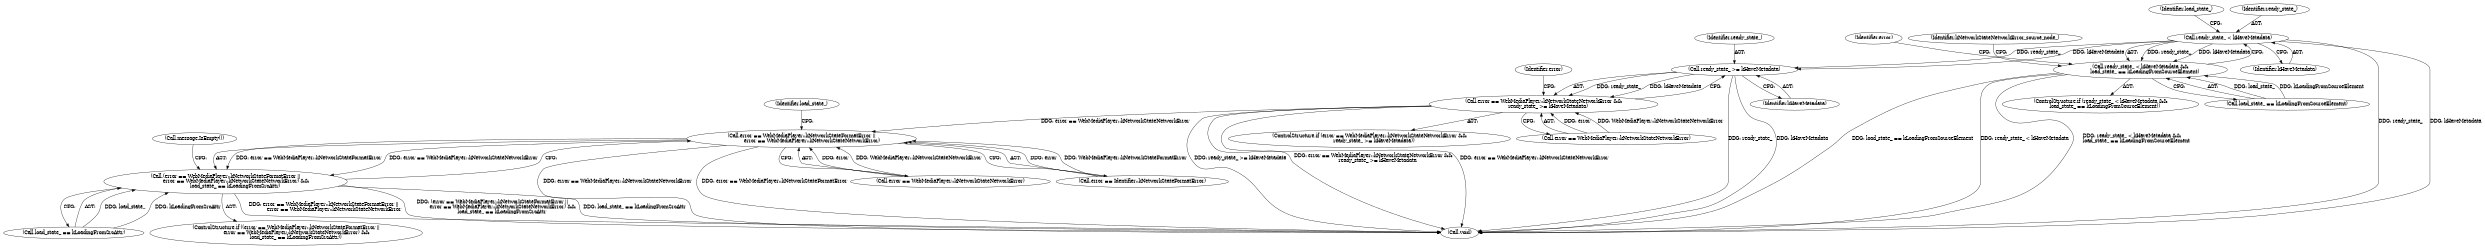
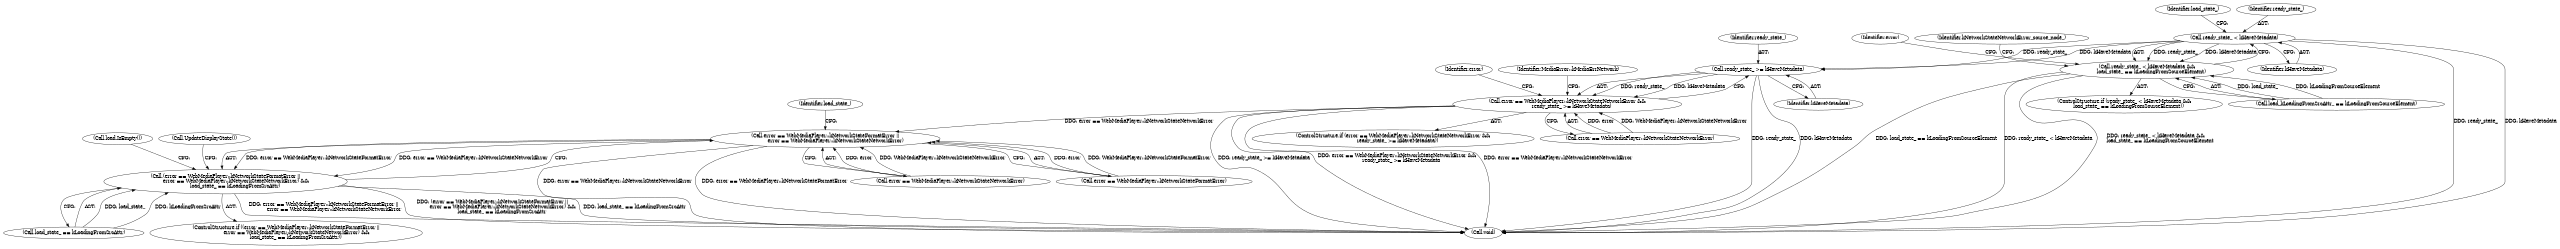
none -> (1568, 70)
(2287, 104) -> (2336, 104)
(195, 139) -> (118, 139)
none -> (204, 139)
(1142, 182) -> (1154, 182)
